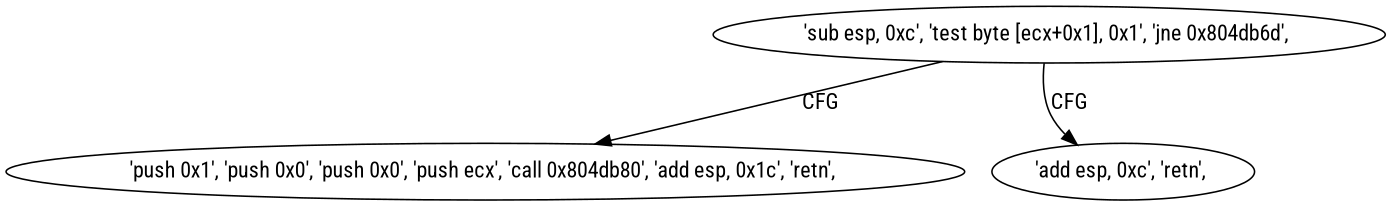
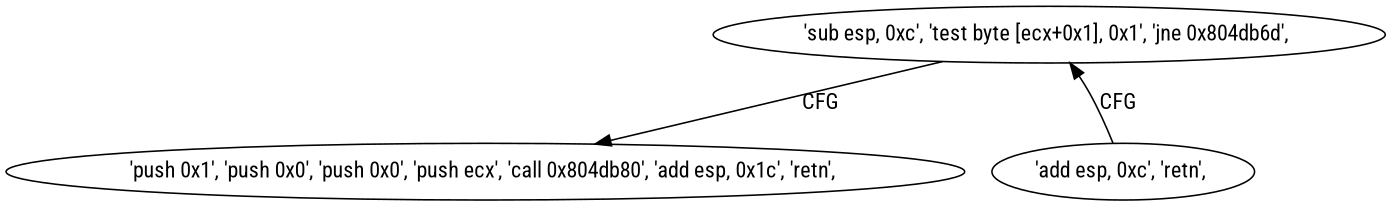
(1046, 101) -> (1098, 109)
